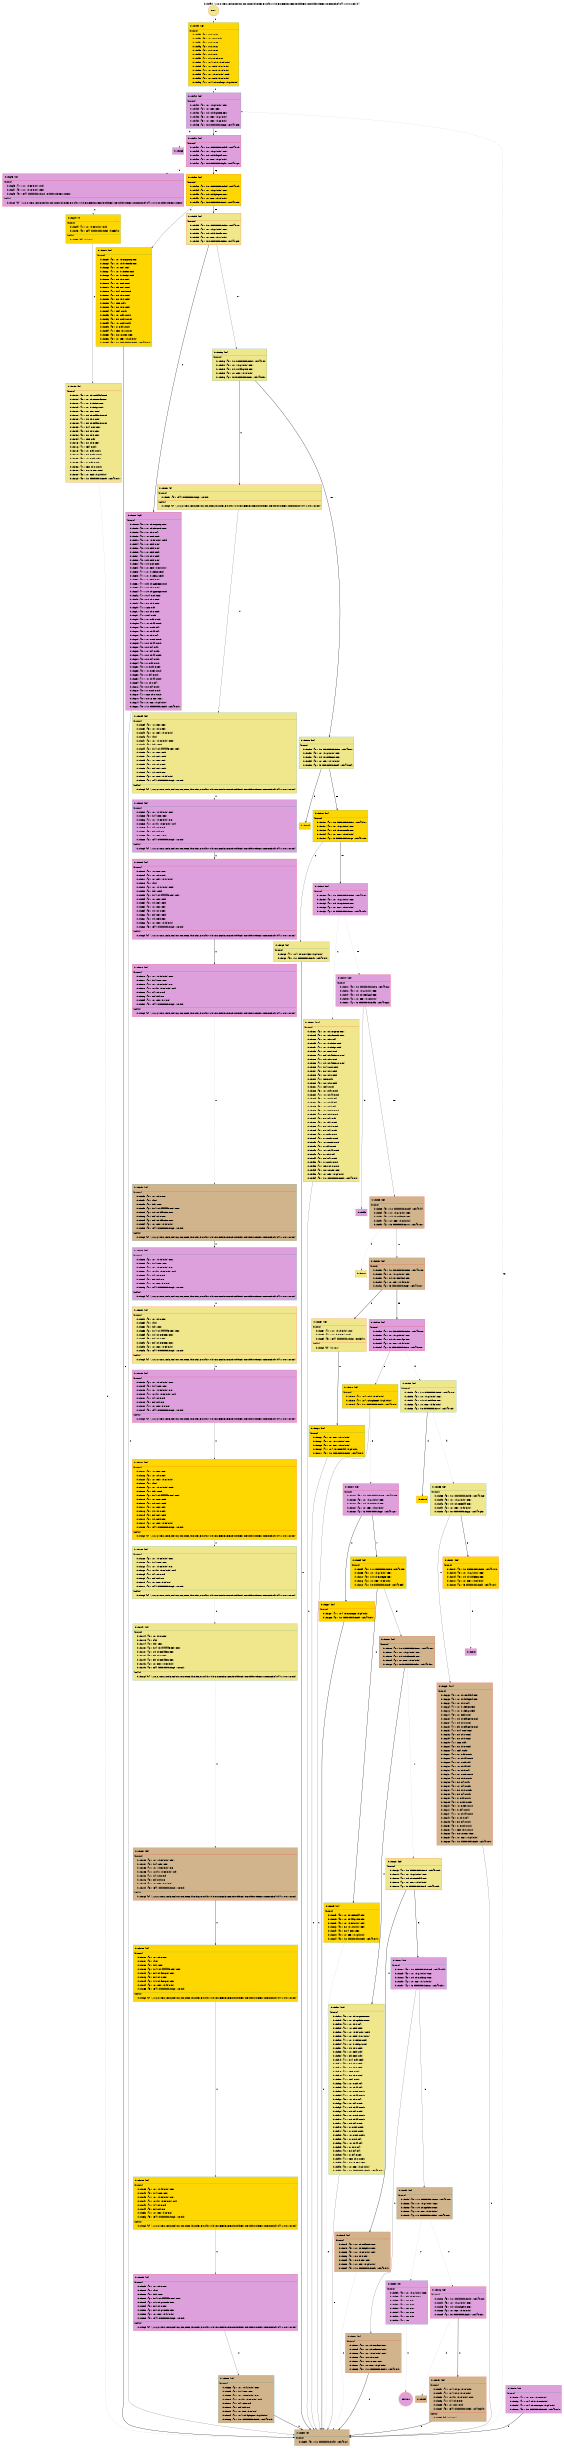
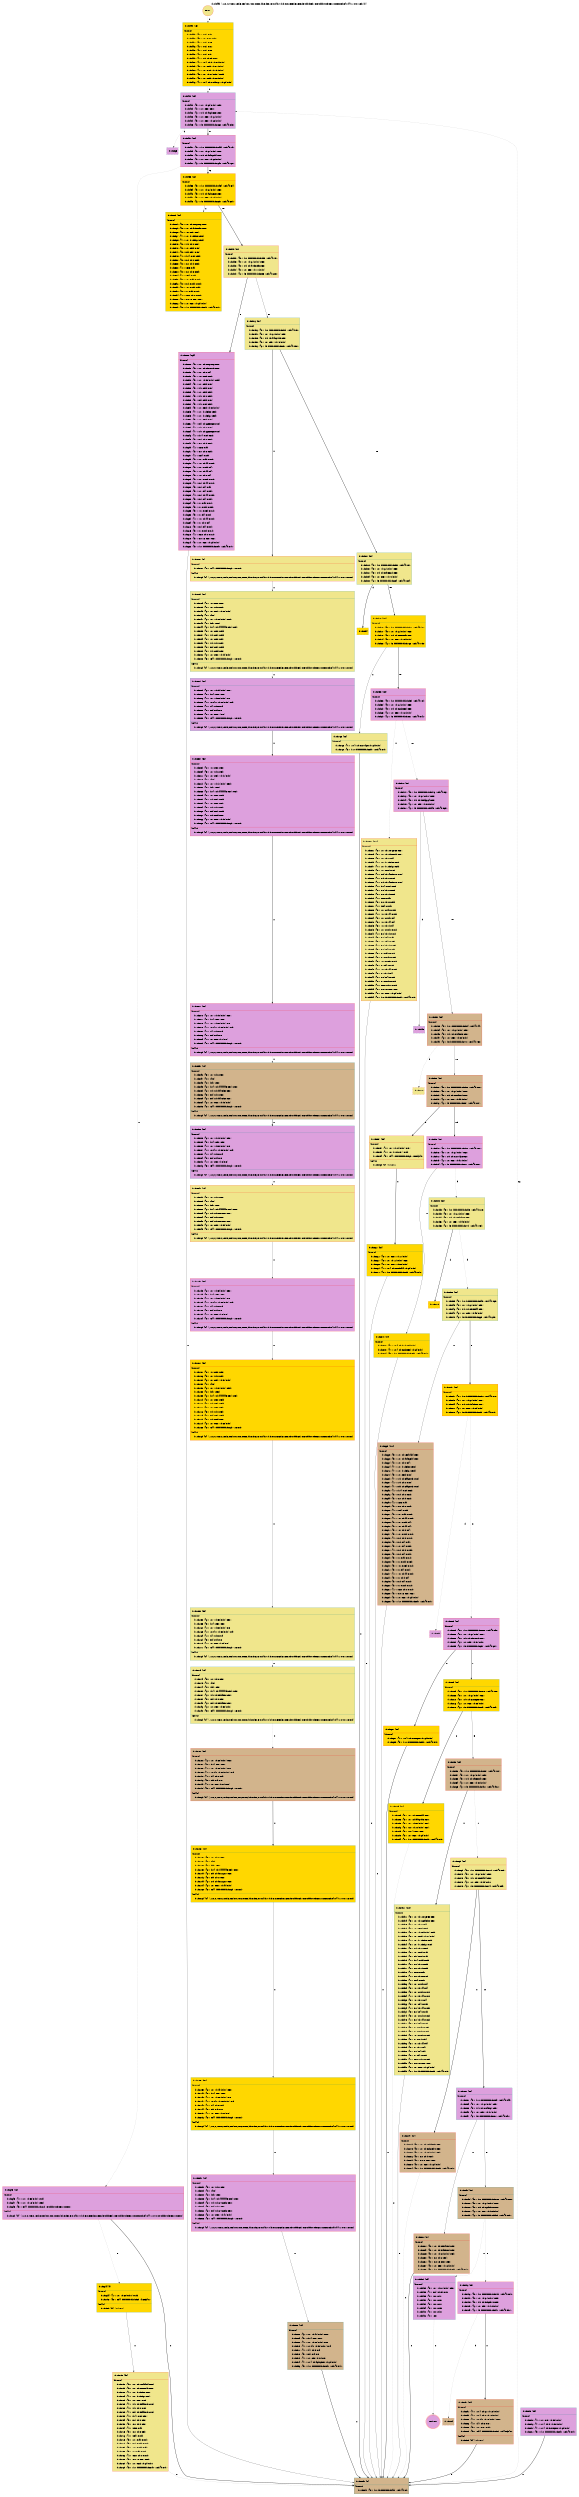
(370, 1445) -> (471, 1516)
(124, 1469) -> (172, 2424)
